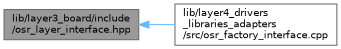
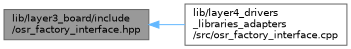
(71, 25) -> (76, 25)
